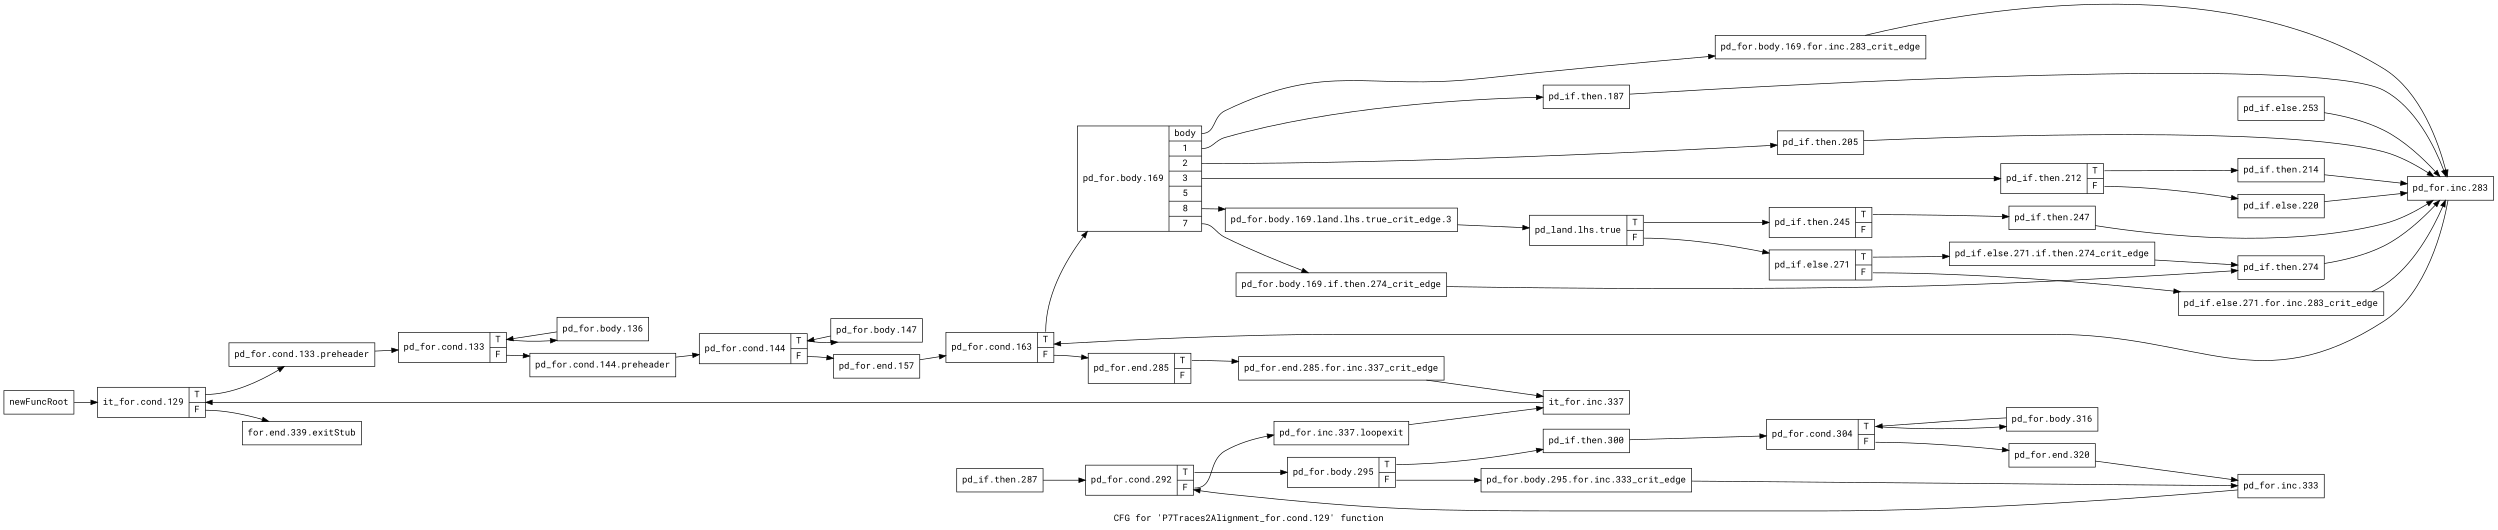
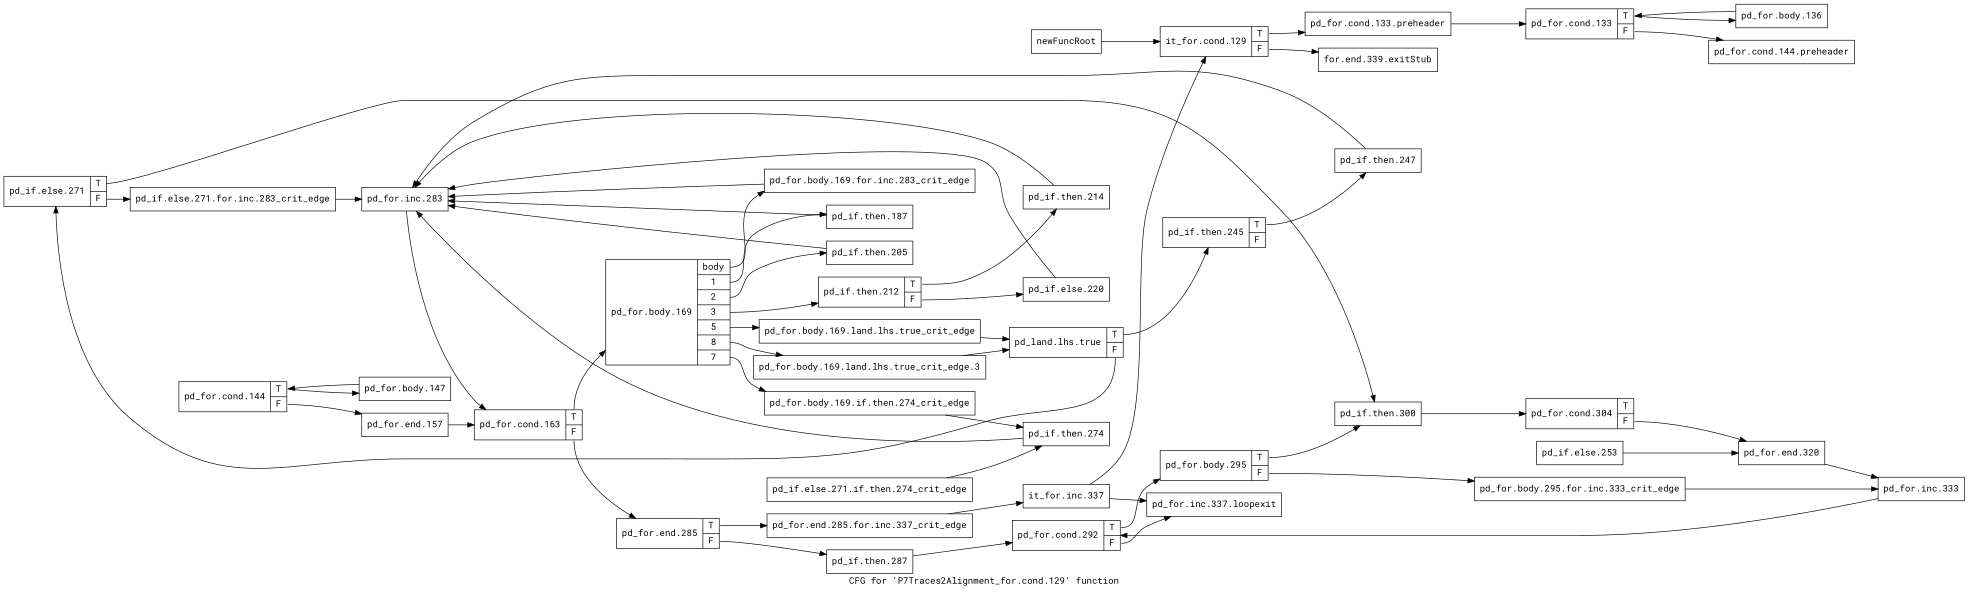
(2386, 131) -> (1677, 453)
(1908, 257) -> (811, 100)
none -> (870, 331)
(684, 356) -> none
(1473, 417) -> (1125, 500)
(2052, 419) -> none
none -> (770, 546)
